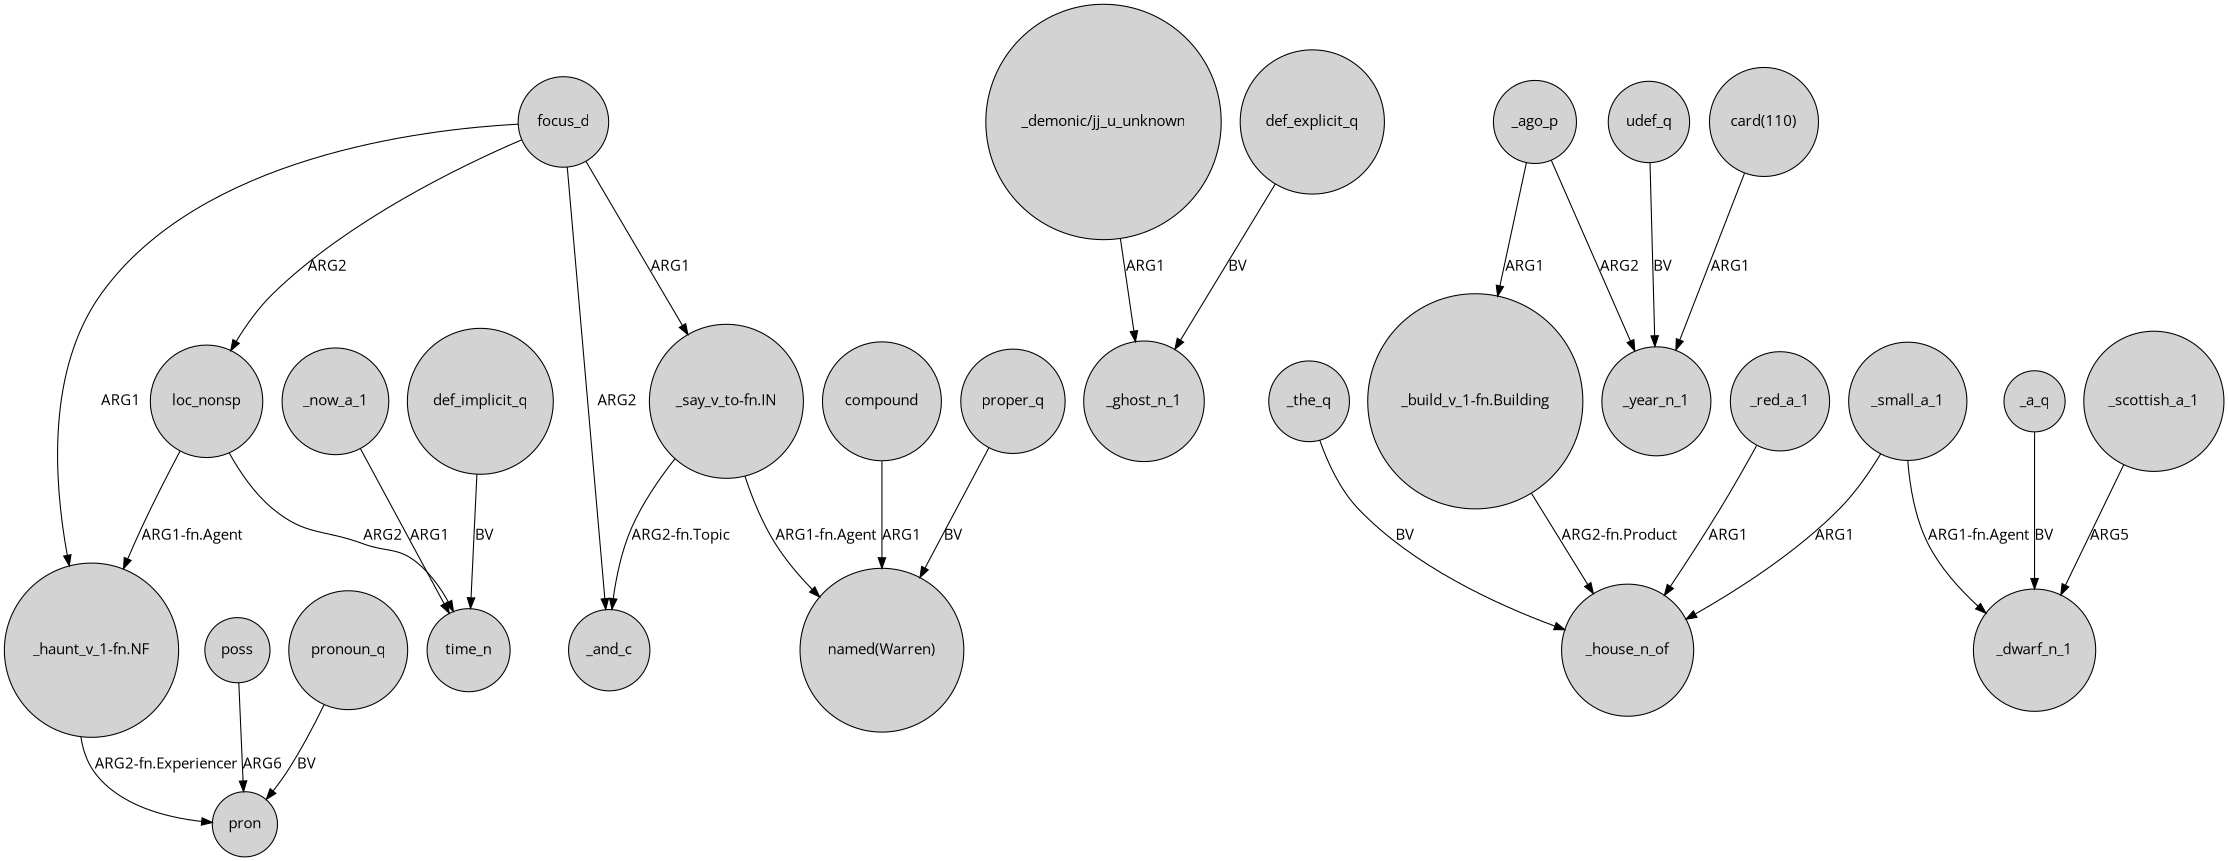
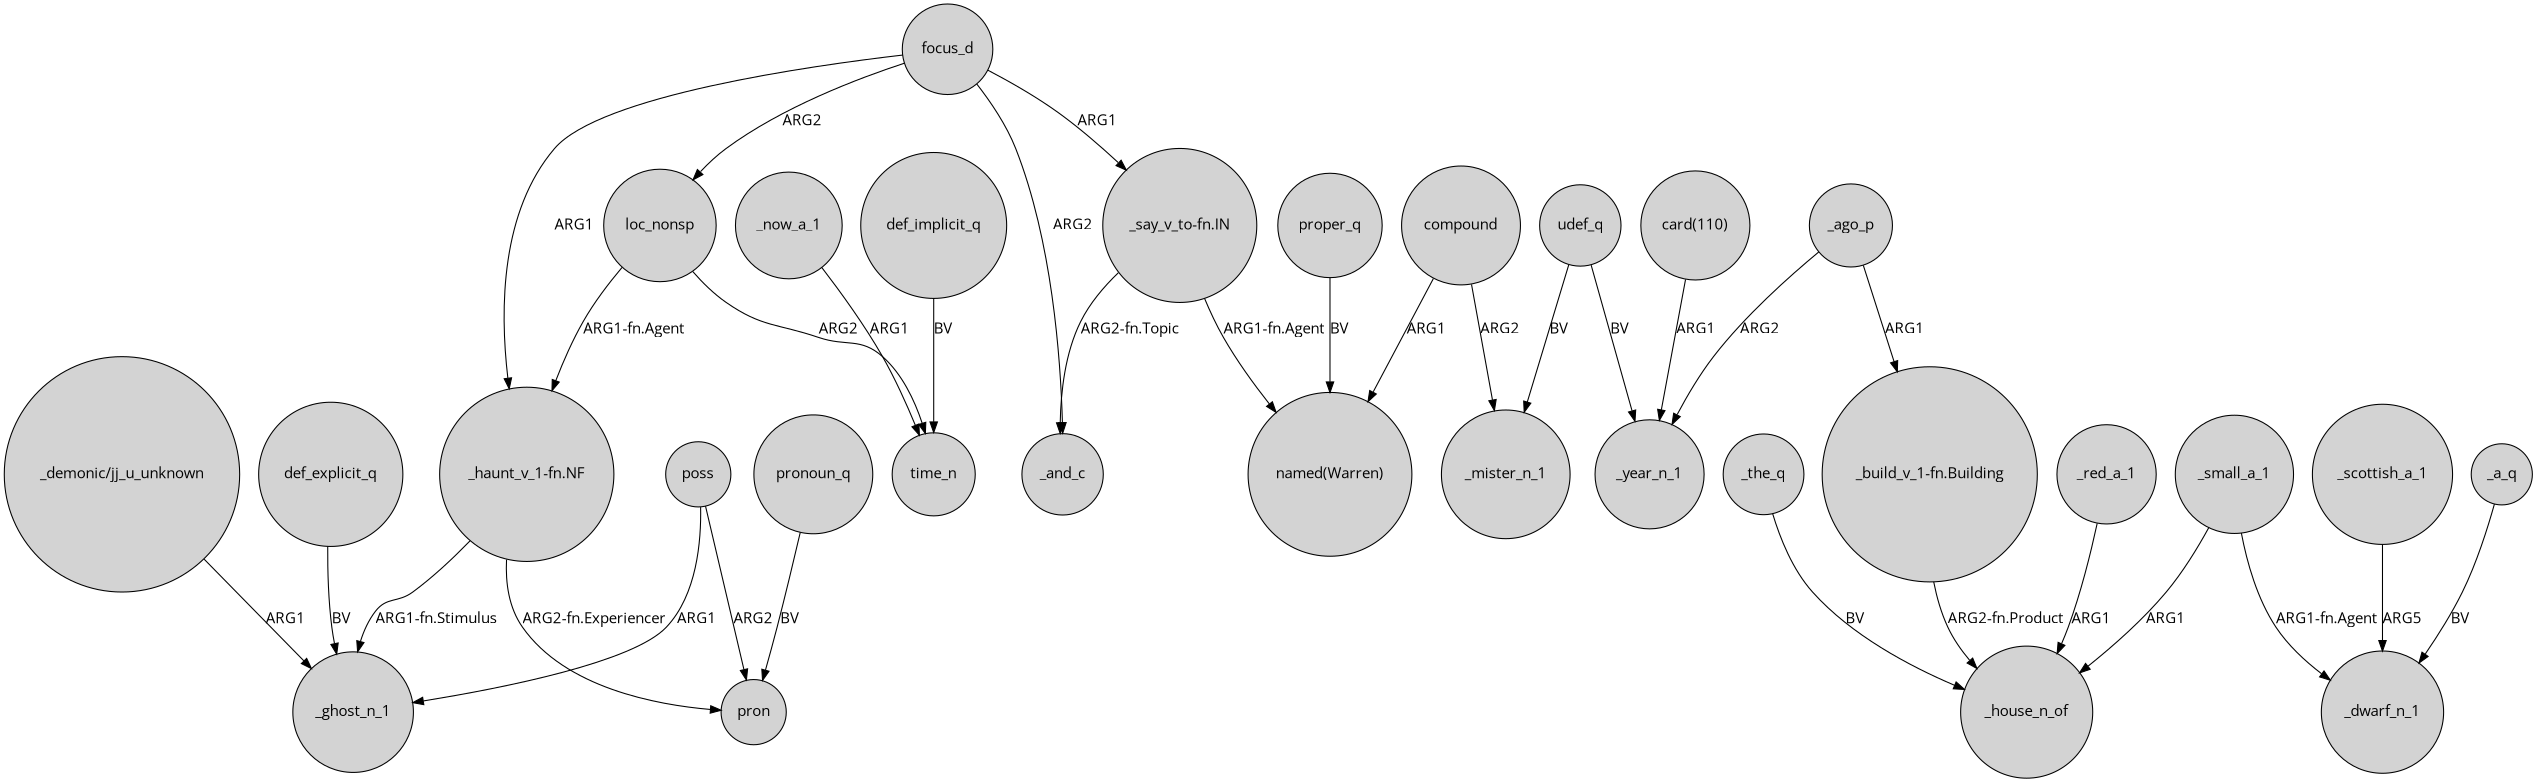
none -> (1506, 474)
none -> (413, 592)
none -> (610, 657)
(262, 765) -> (753, 619)
